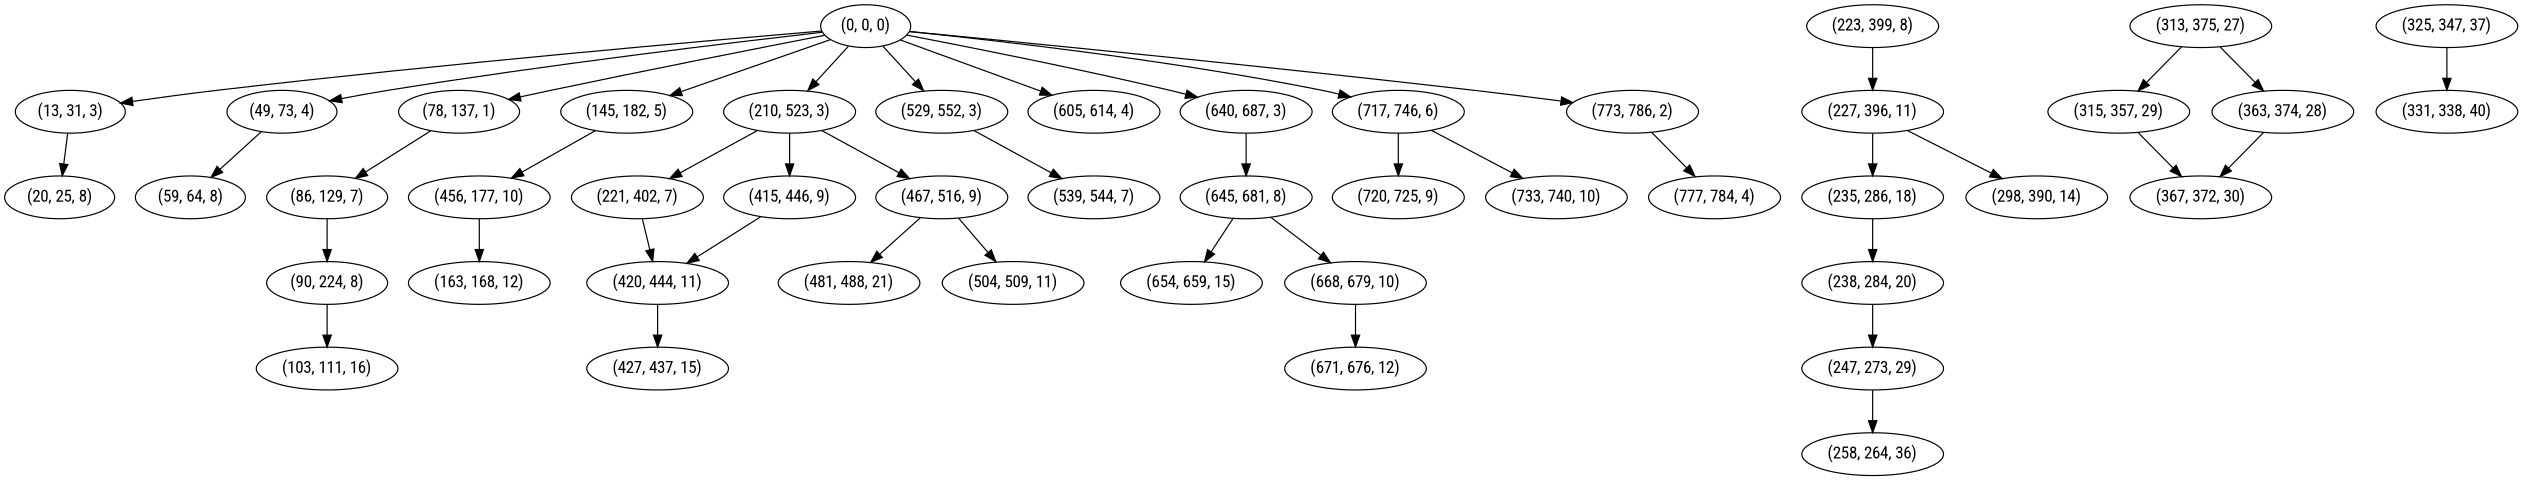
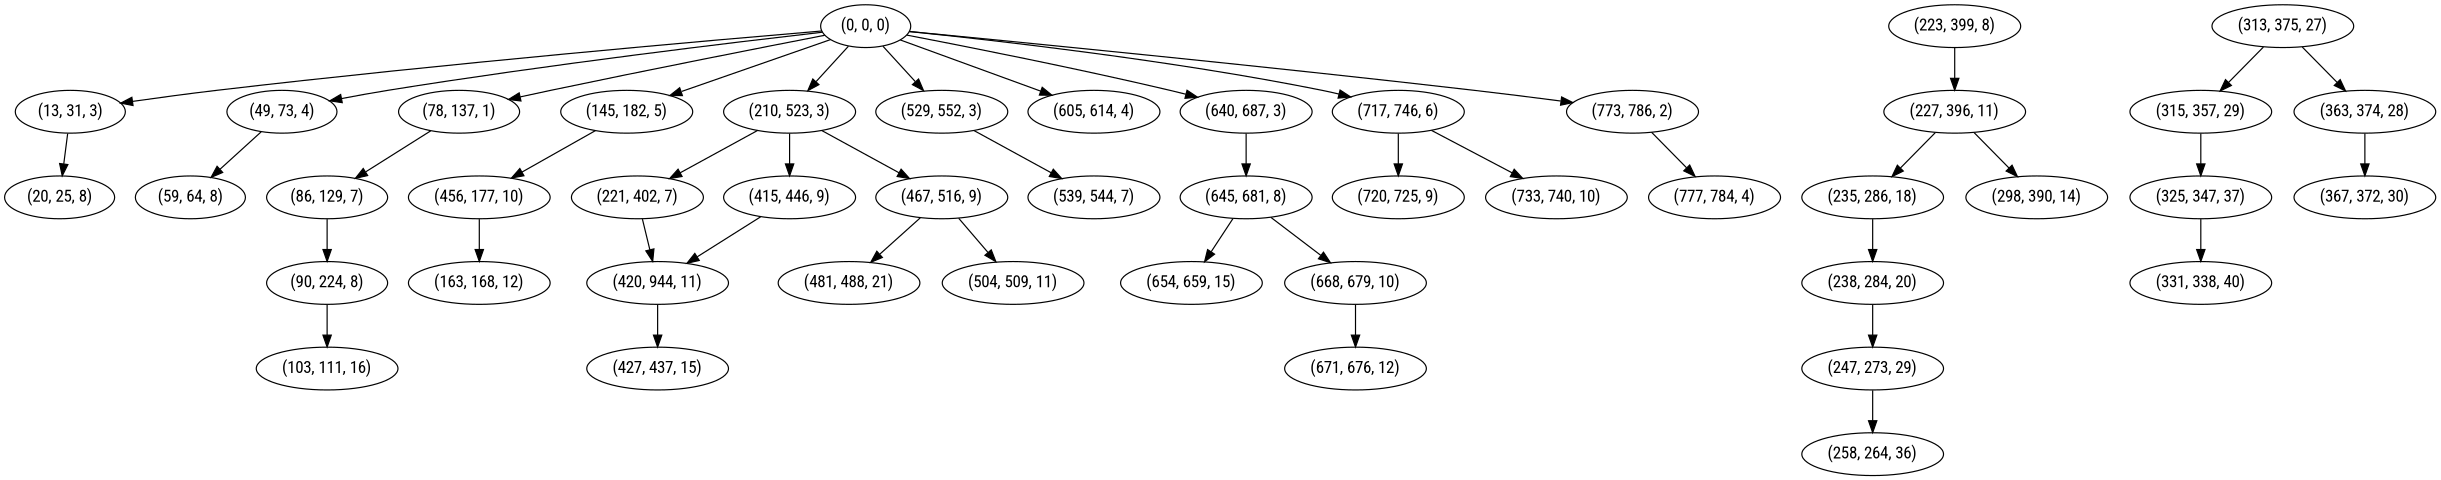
(2156, 150) -> (2201, 149)
(658, 283) -> (658, 283)
